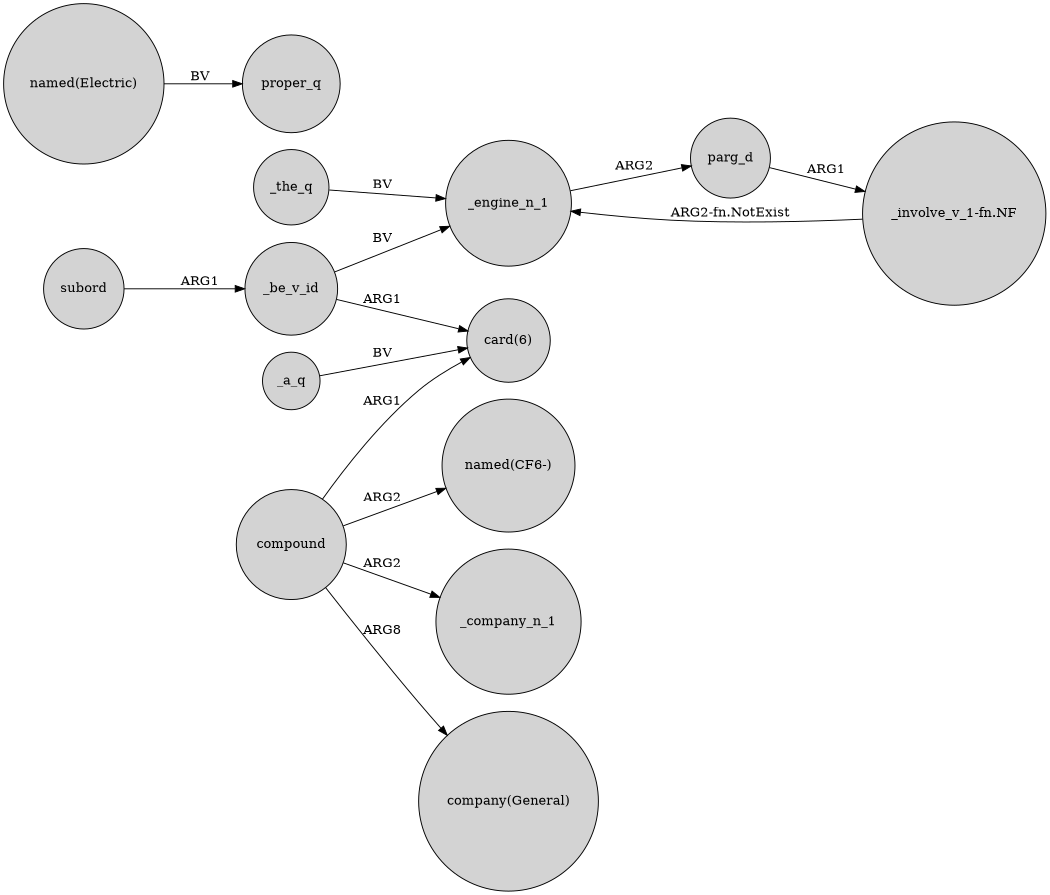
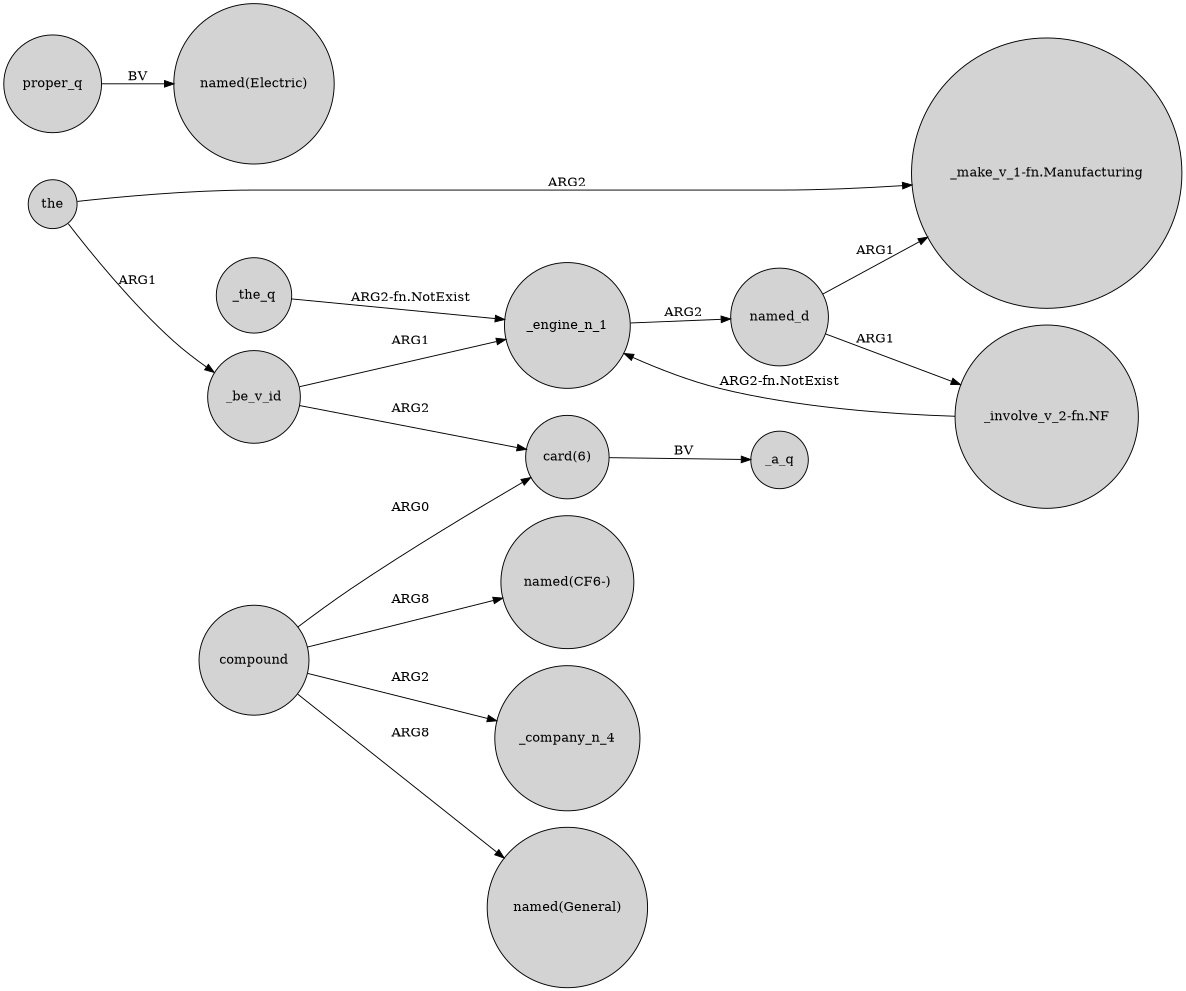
(198, 84) -> (133, 84)
(730, 158) -> (780, 317)
none -> (1047, 173)
(382, 185) -> (411, 298)
(954, 214) -> (1047, 417)
(382, 238) -> (411, 341)
(84, 289) -> (53, 204)
(382, 300) -> (411, 409)
(389, 363) -> (675, 459)
(382, 401) -> (411, 507)
(382, 498) -> (411, 600)
(509, 622) -> (567, 738)
(509, 801) -> (567, 908)
